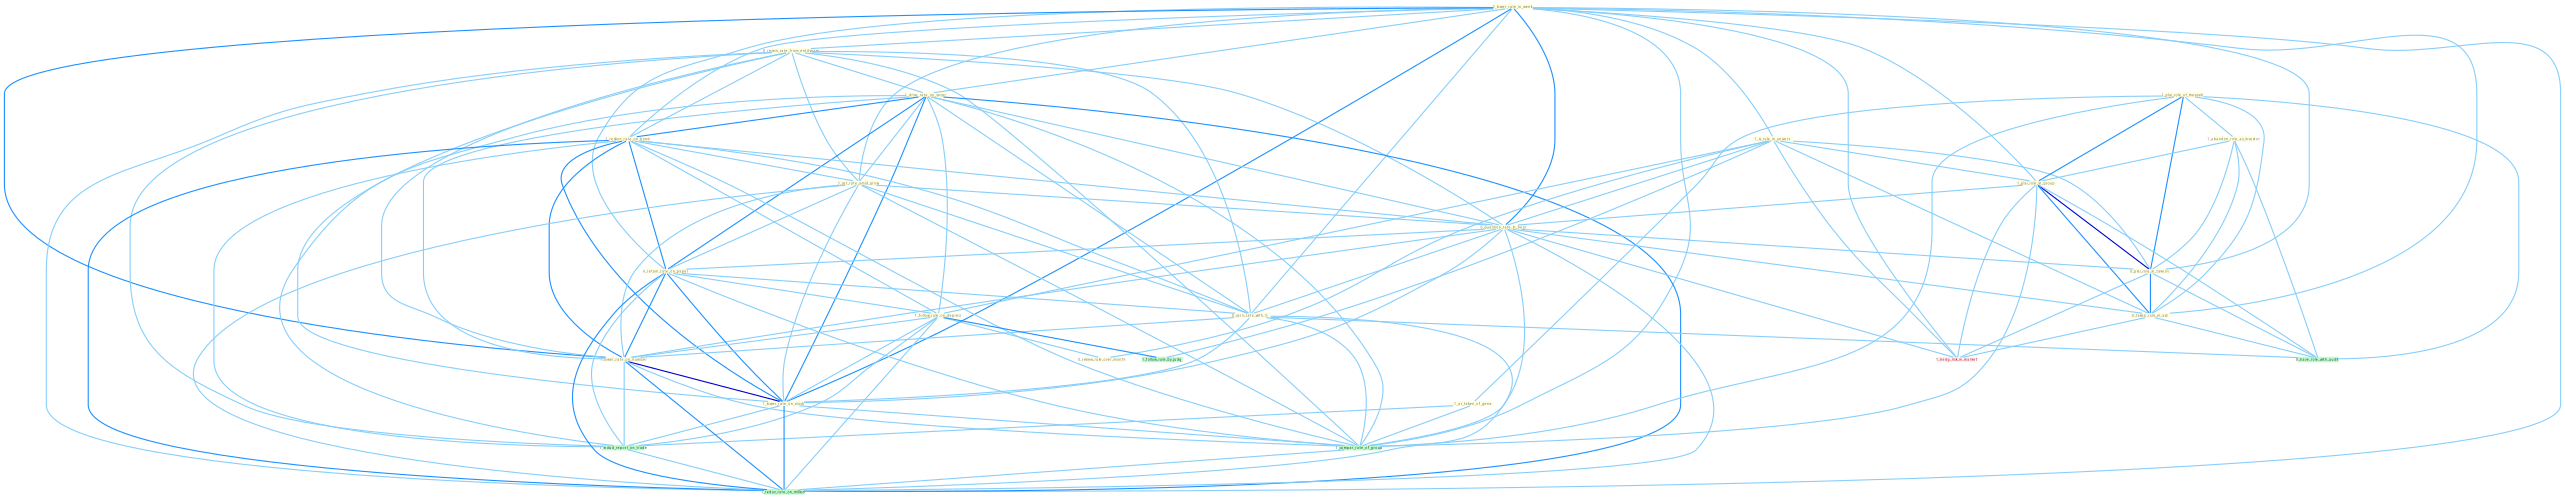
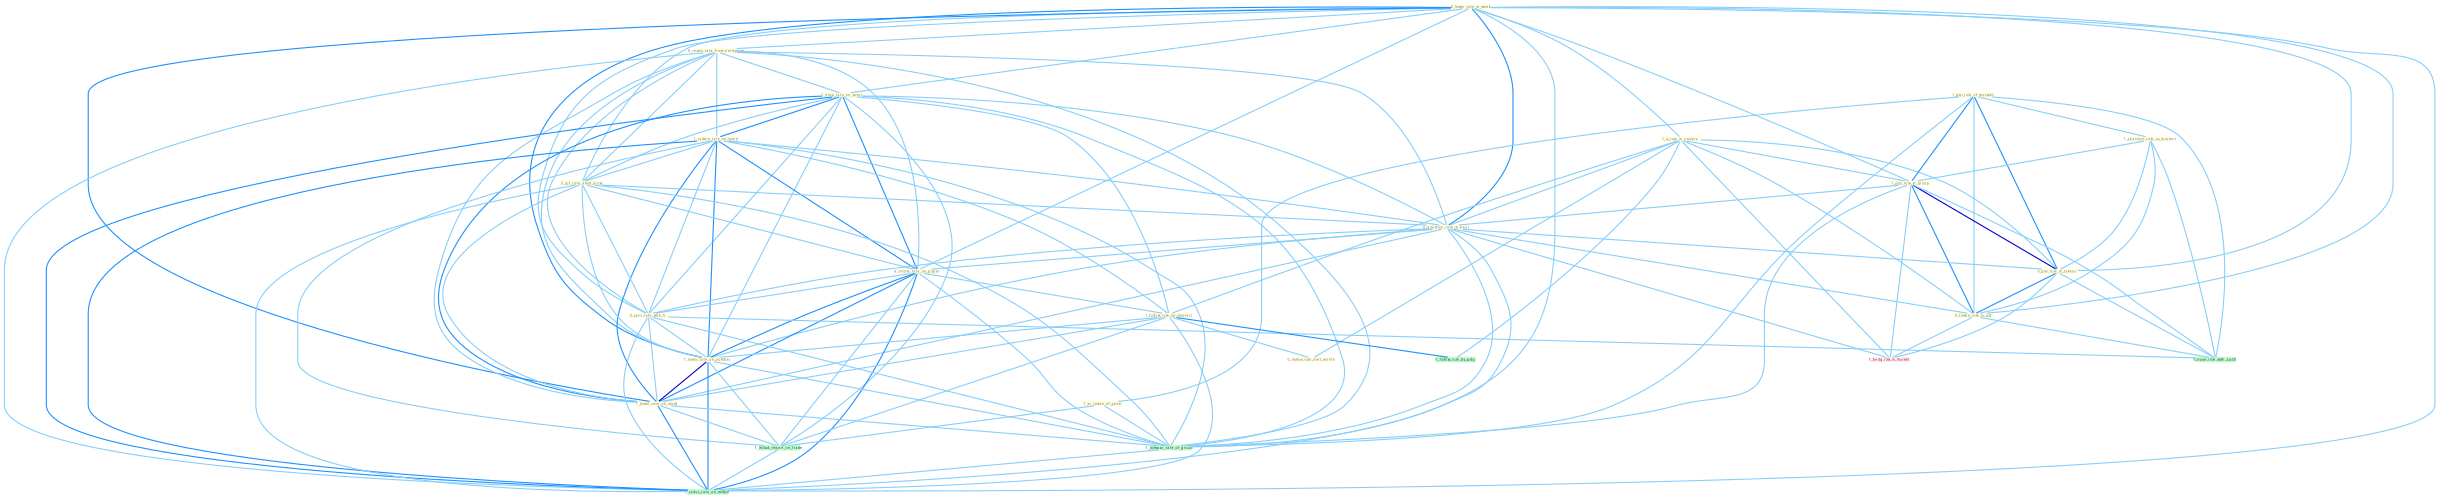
(1047, 24) -> none
(1839, 74) -> none
(150, 185) -> (886, 109)
